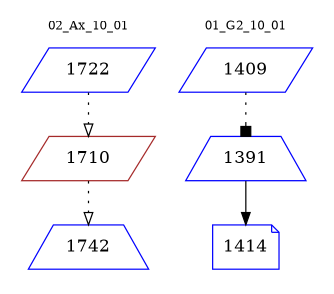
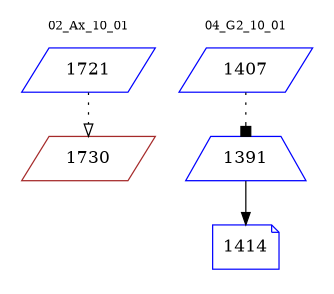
(246, 26) -> (246, 26)
(88, 70) -> (88, 70)
(246, 70) -> (246, 70)
(88, 159) -> (88, 159)
(88, 247) -> none
